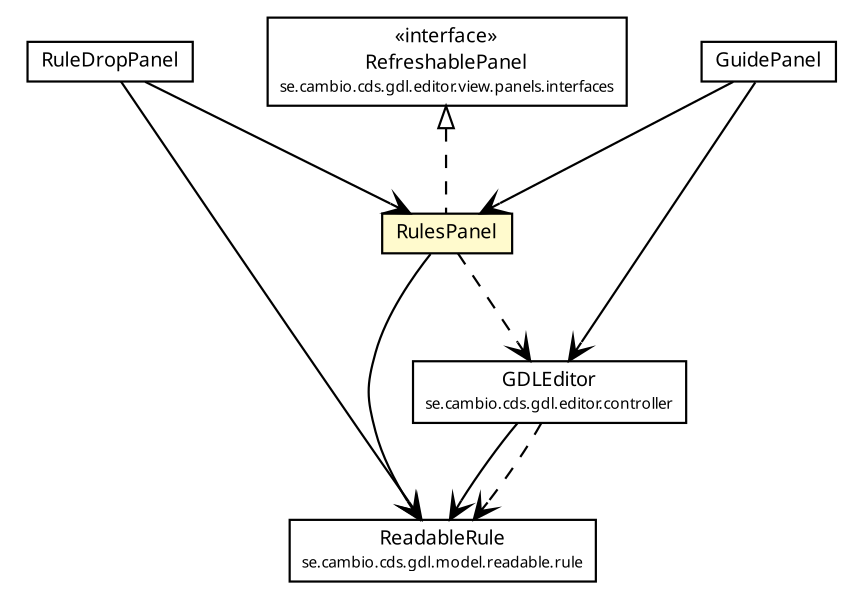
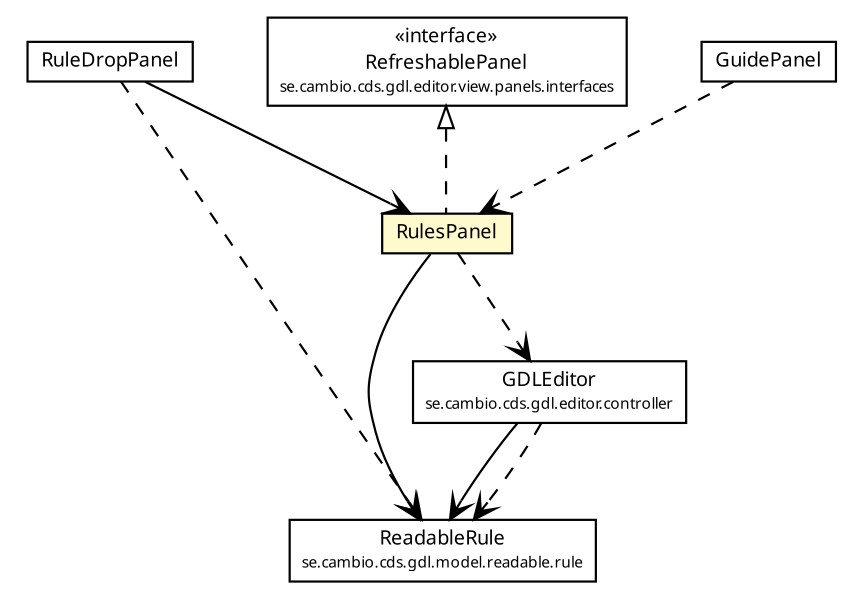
(617, 142) -> (617, 142)
(668, 212) -> none
(264, 292) -> (264, 292)
